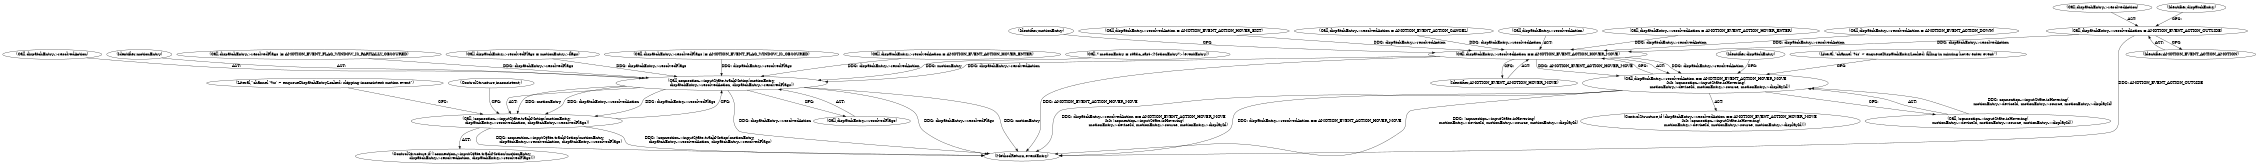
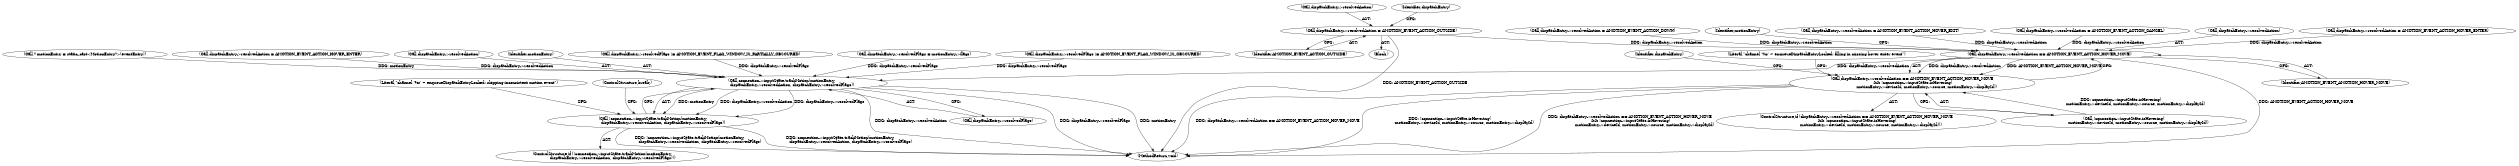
none -> (1381, 54)
(2191, 54) -> (1300, 54)
(491, 83) -> (627, 83)
(1022, 156) -> (1158, 156)
